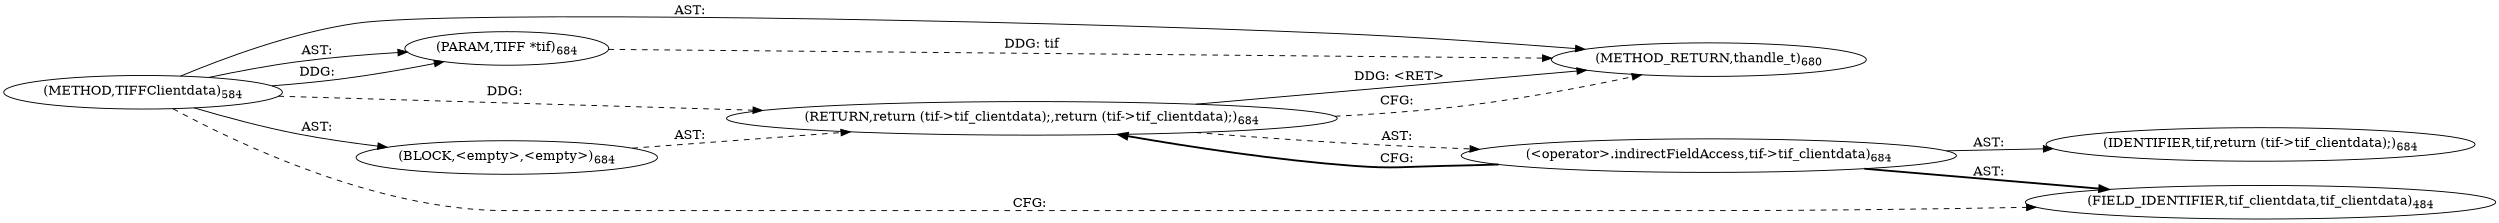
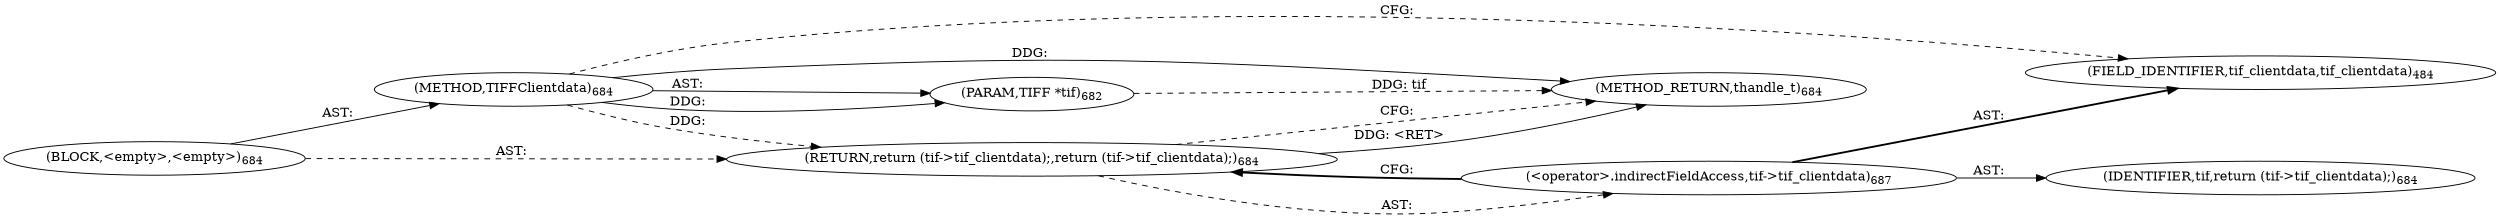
(692, 11) -> (1032, 54)
(567, 47) -> (1092, 93)
(1812, 58) -> (1812, 88)
(232, 91) -> (603, 88)
(285, 131) -> (330, 125)
(1881, 154) -> (1881, 177)
